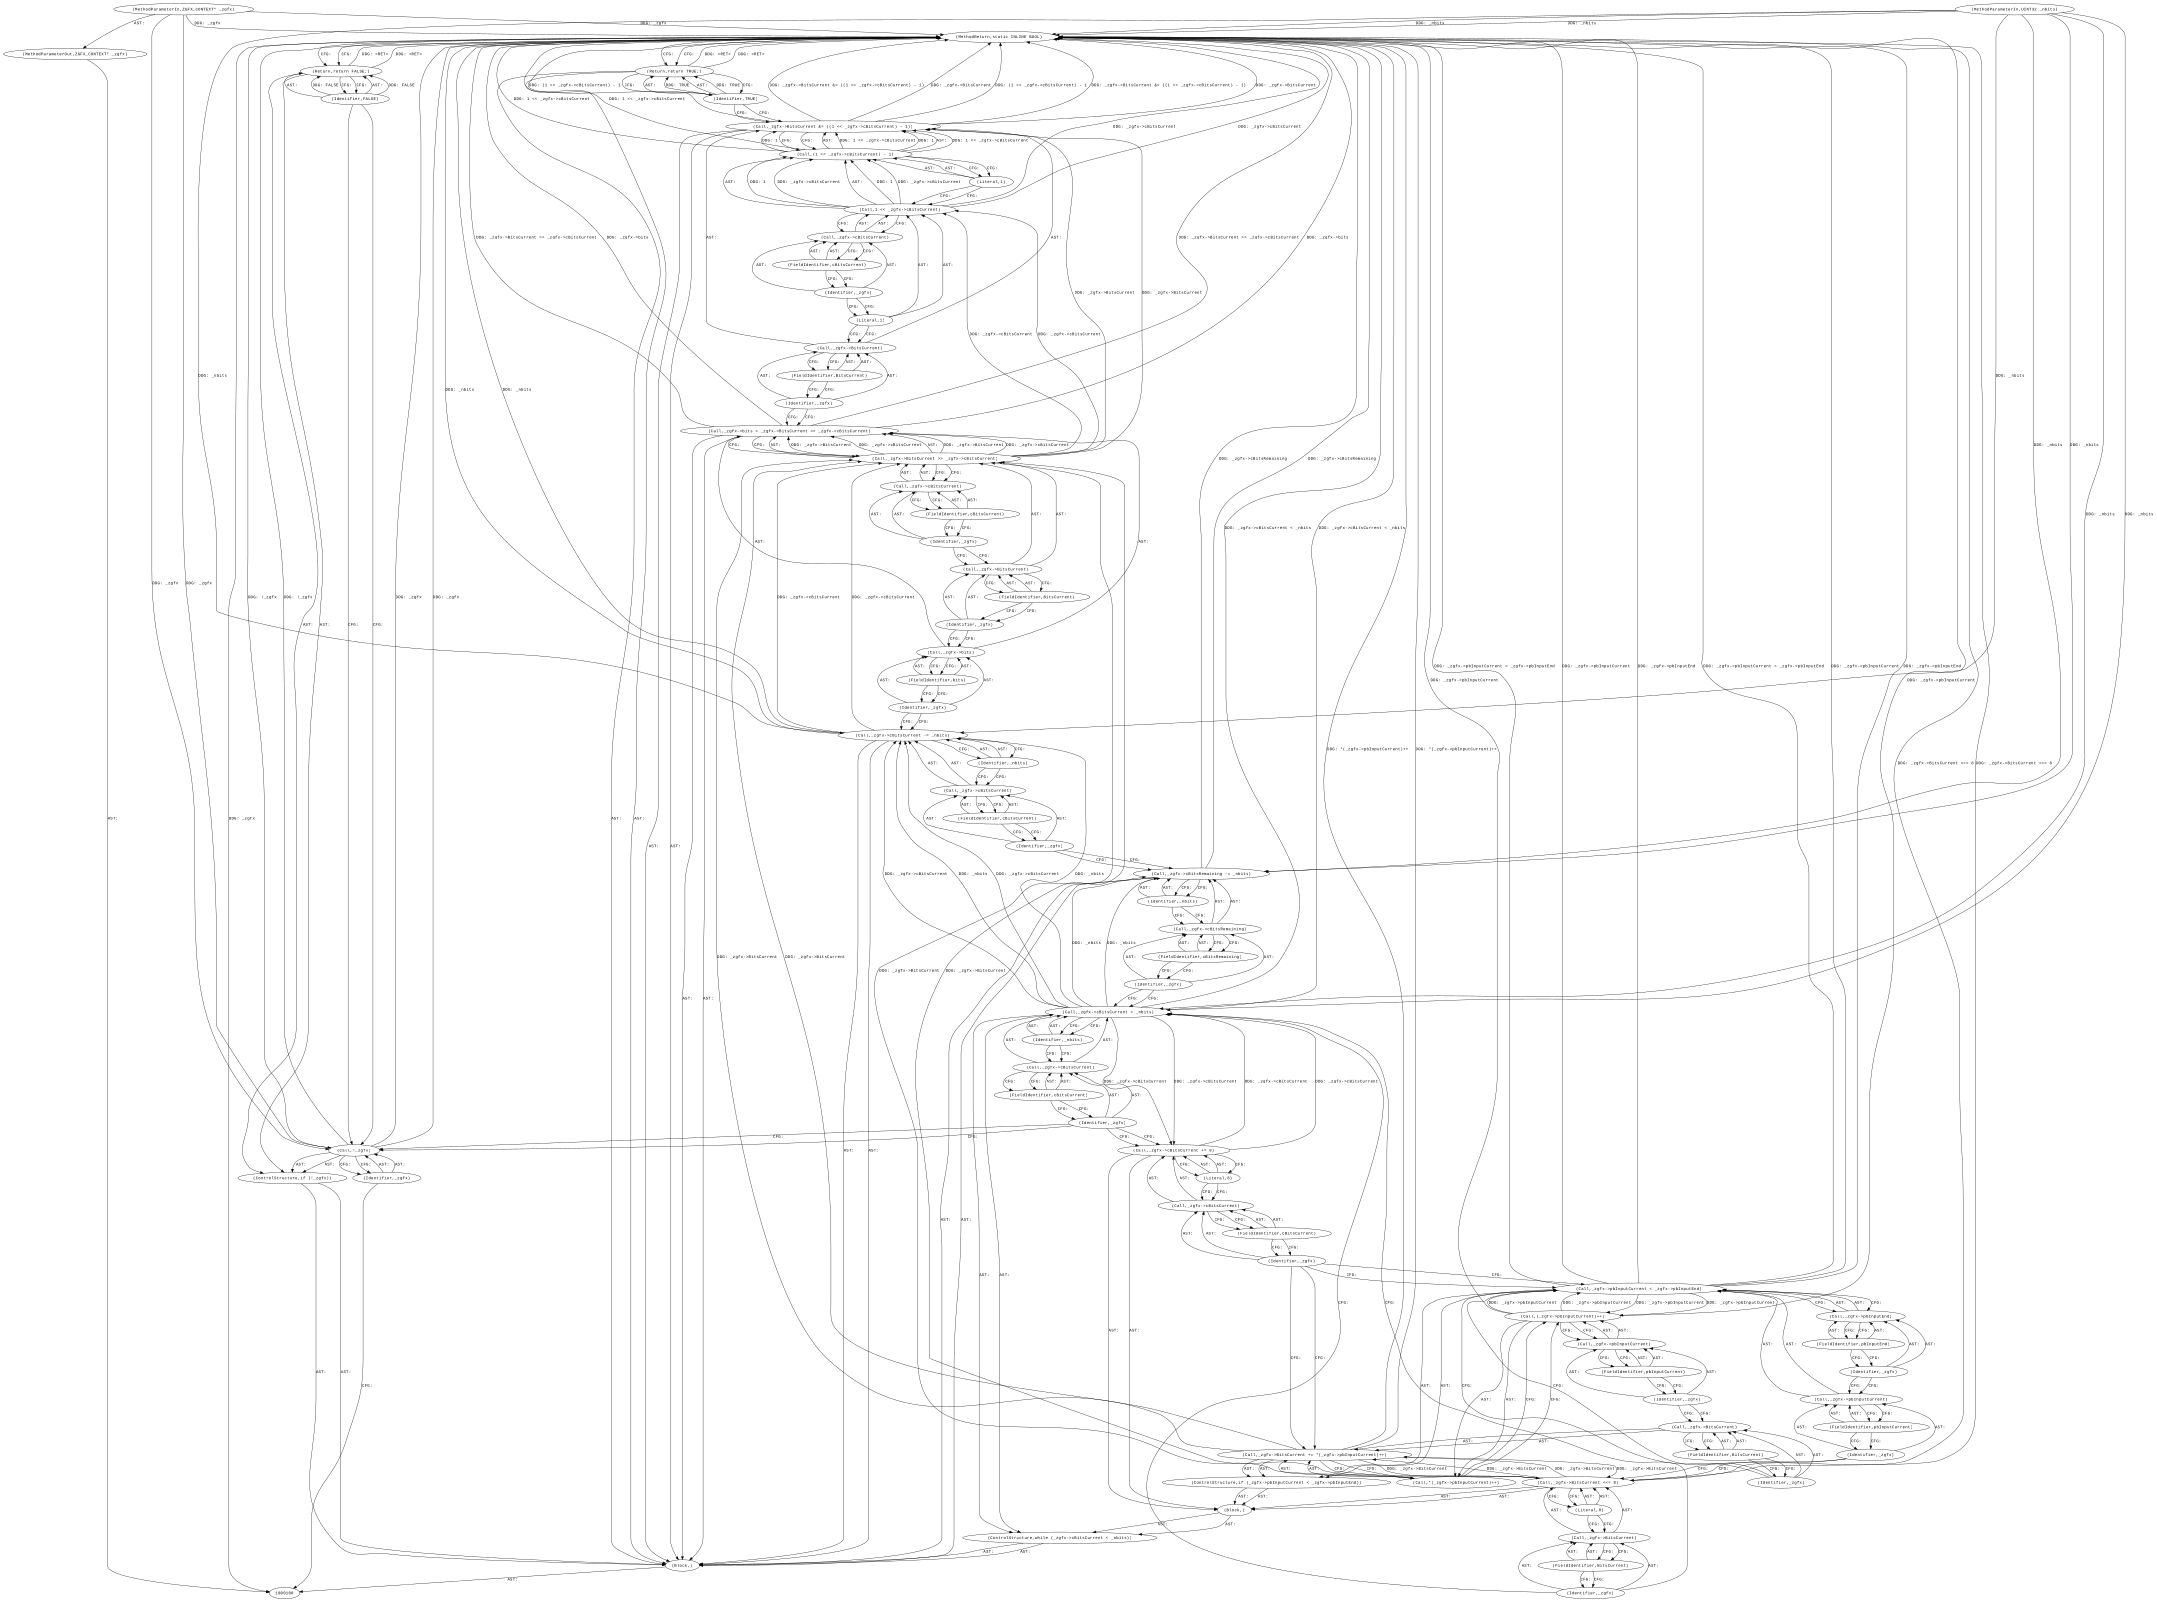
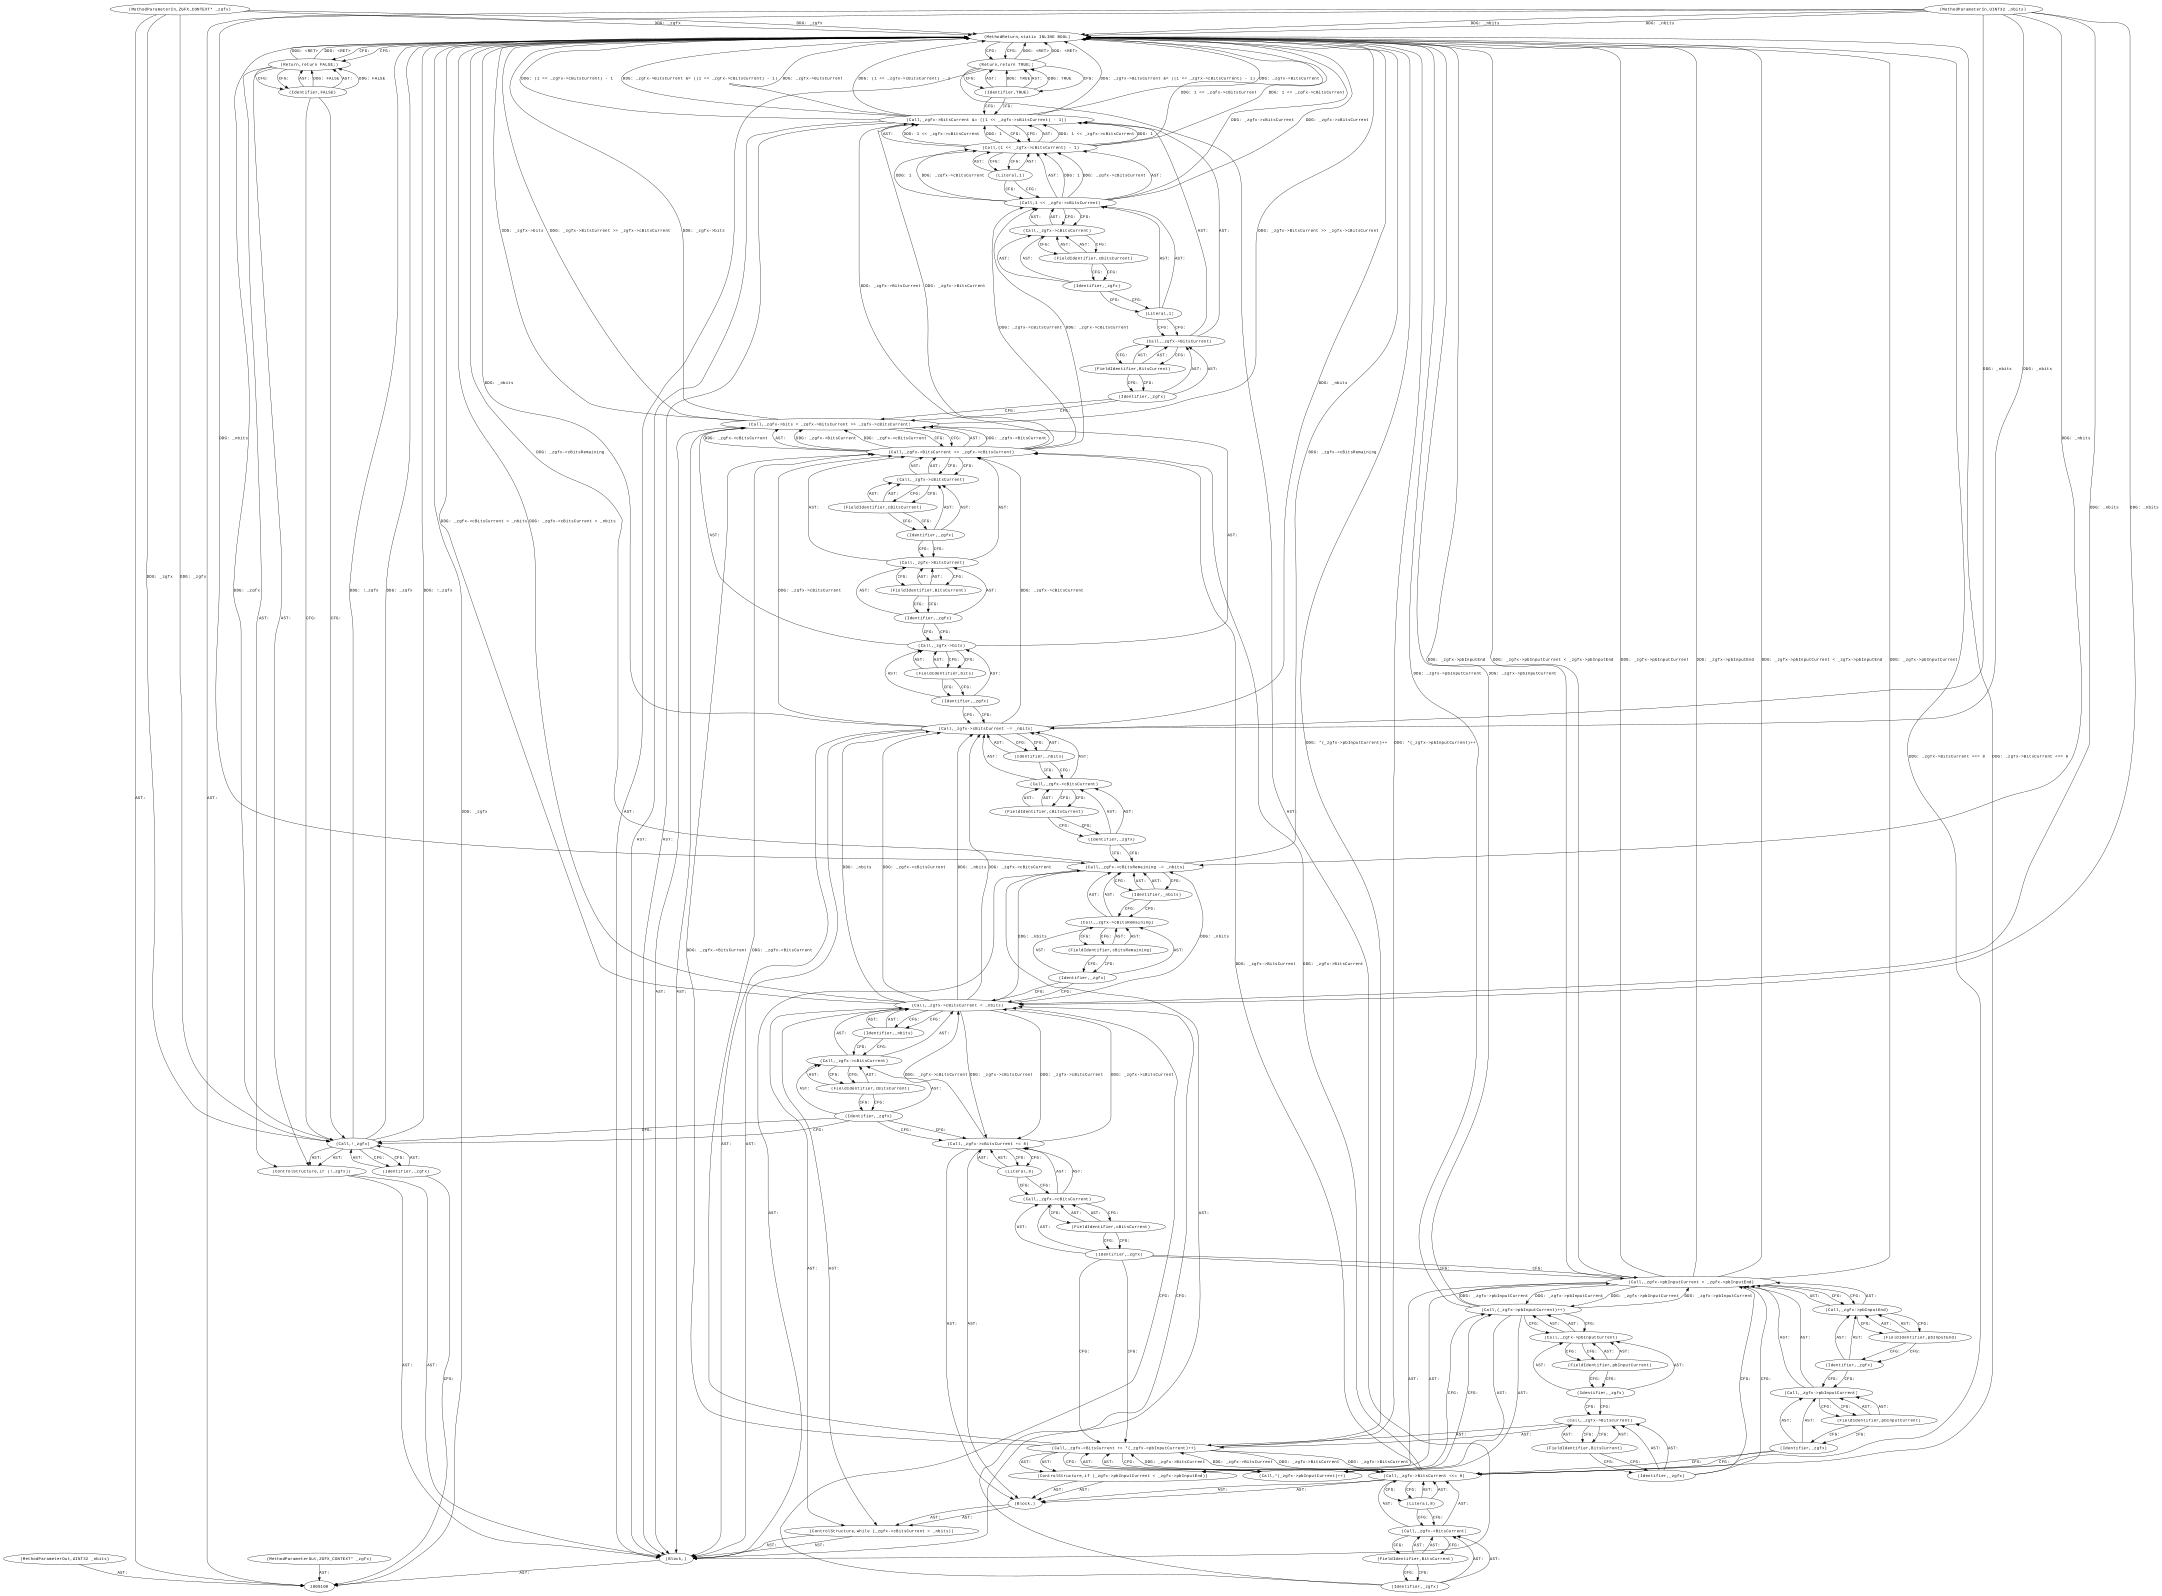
none -> (249, 20)
(119, 27) -> (135, 867)
none -> (65, 1559)
